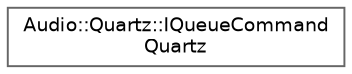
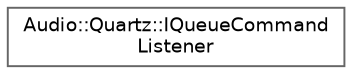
(176, 37) -> (176, 37)
